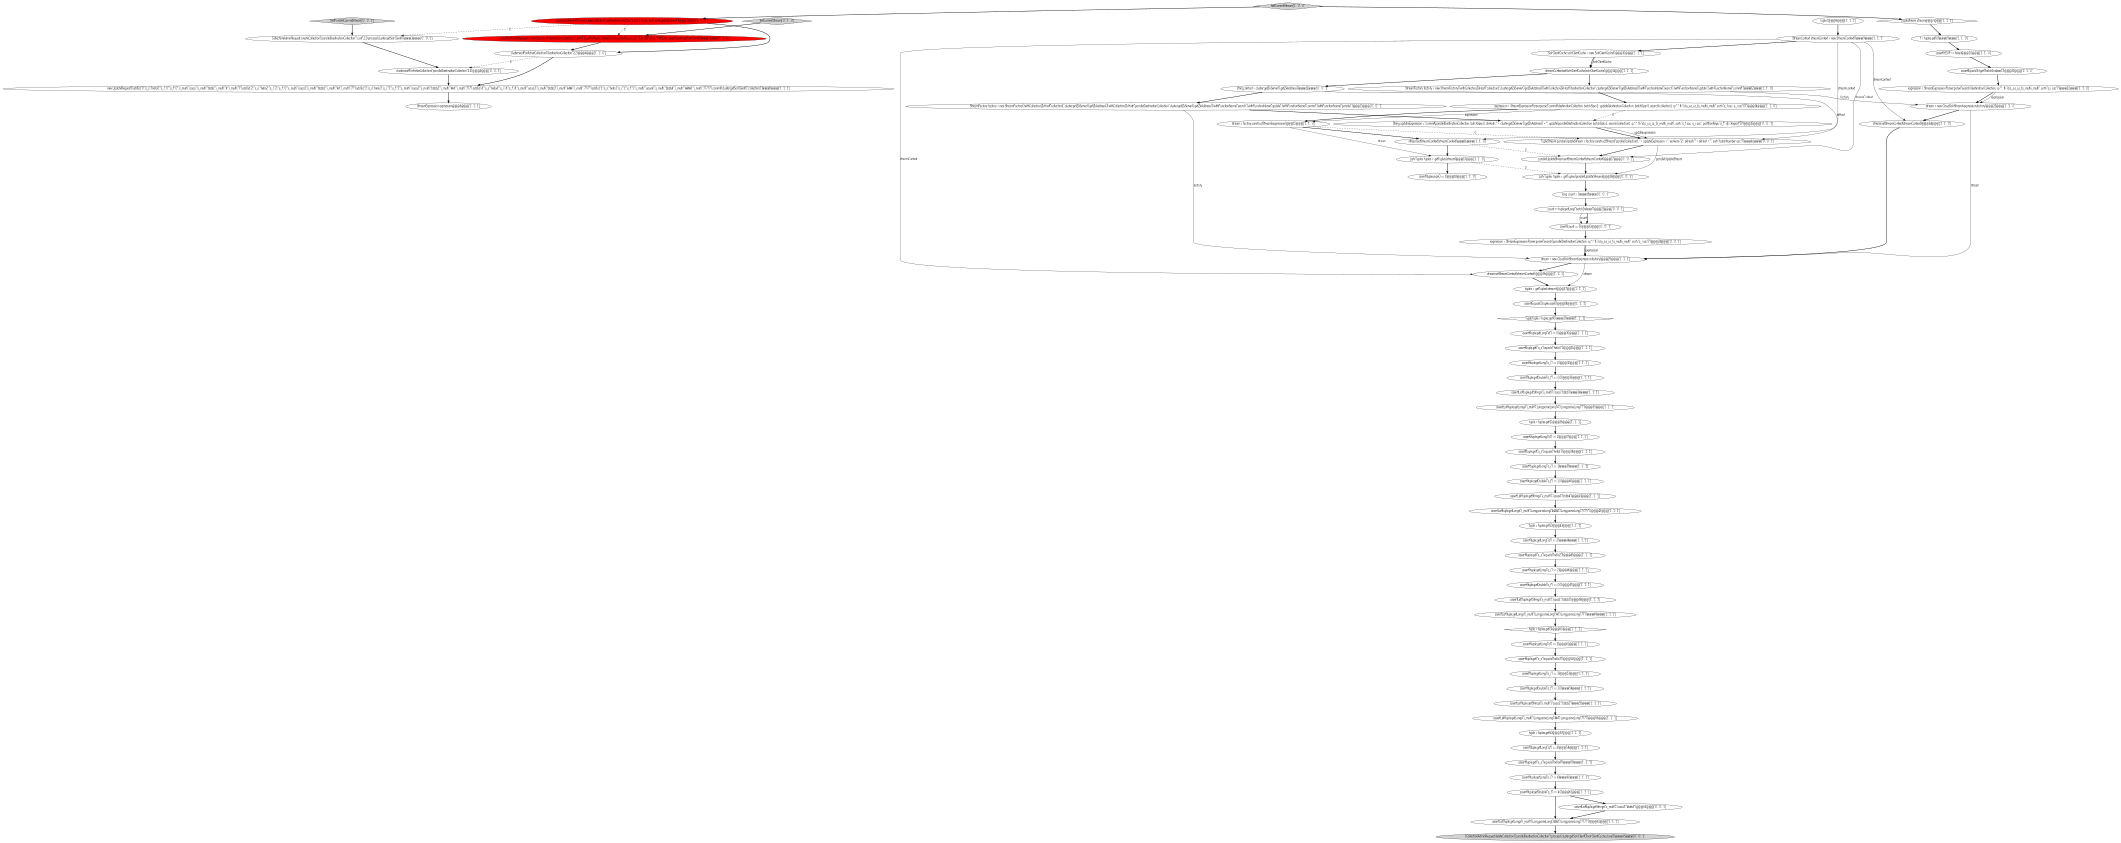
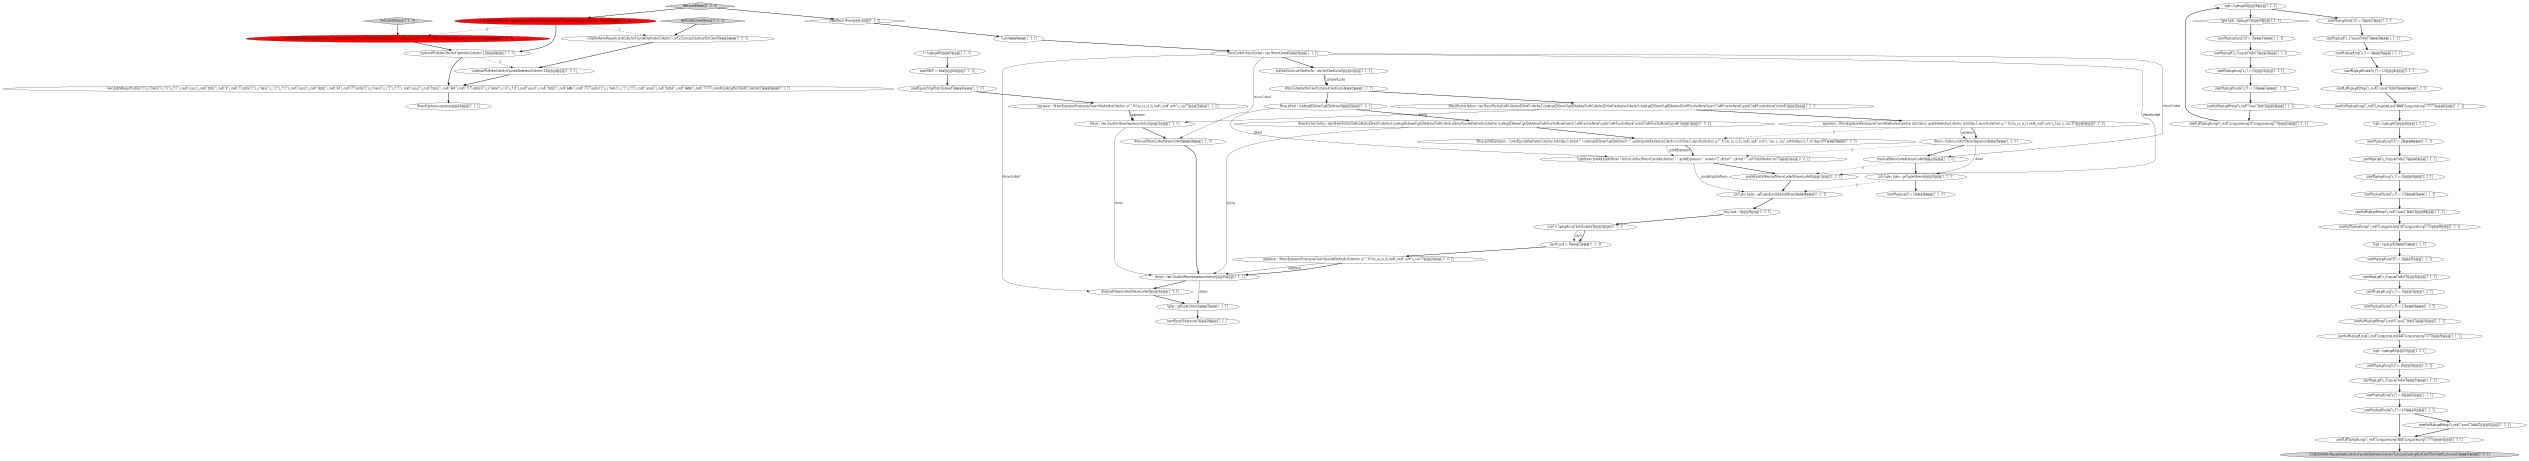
(1935, 29) -> (935, 30)
(1555, 310) -> (2251, 13)
(1555, 630) -> (2400, 245)
